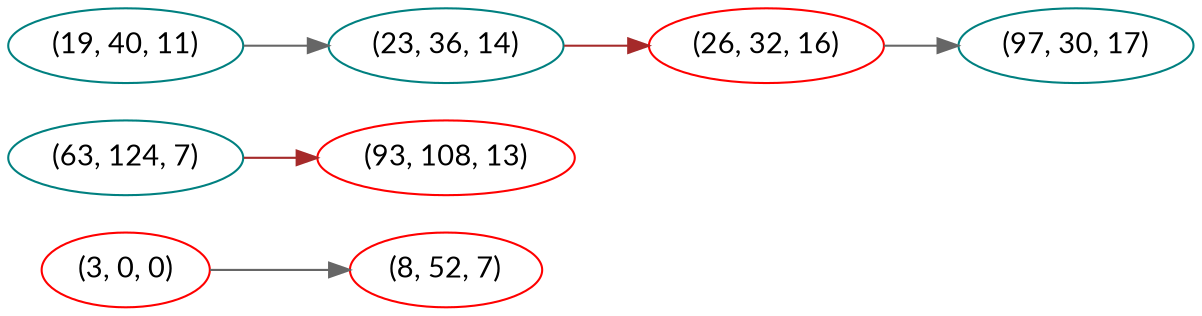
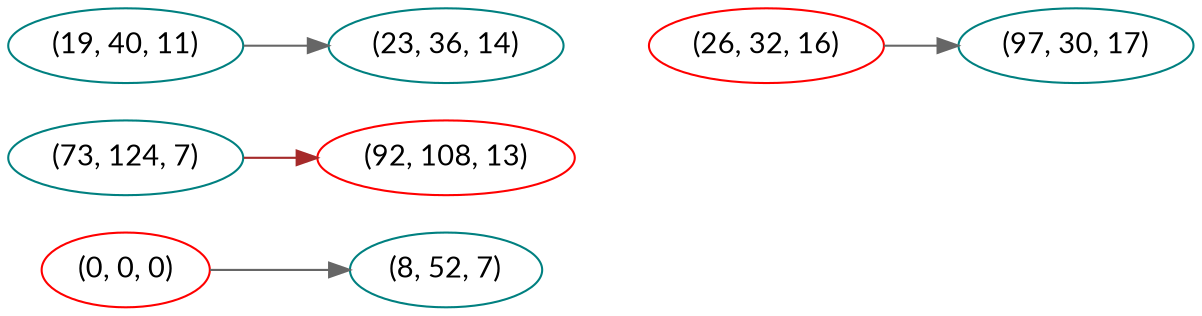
(596, 46) -> none
(126, 158) -> (126, 158)
(446, 158) -> (446, 158)
(126, 270) -> (126, 270)
(446, 270) -> (446, 270)
